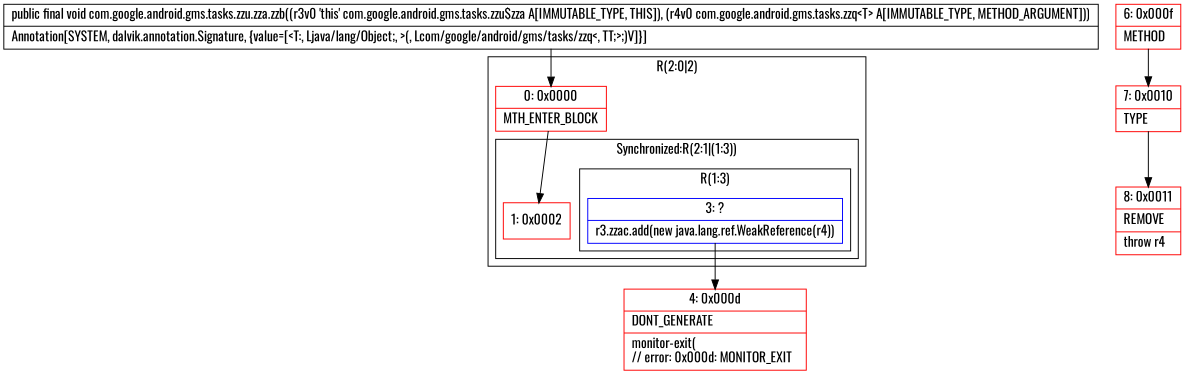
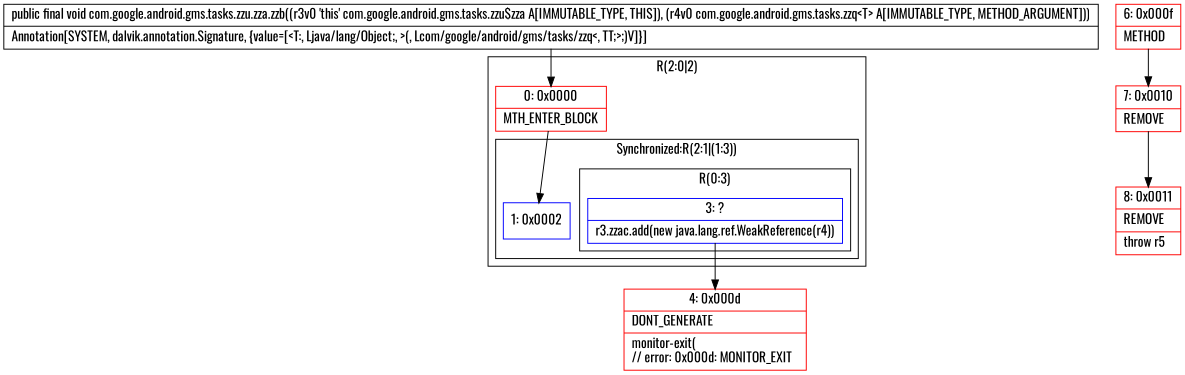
(1136, 120) -> (1144, 120)
(715, 180) -> (715, 180)
(537, 221) -> (537, 221)
(1145, 243) -> (1145, 243)
